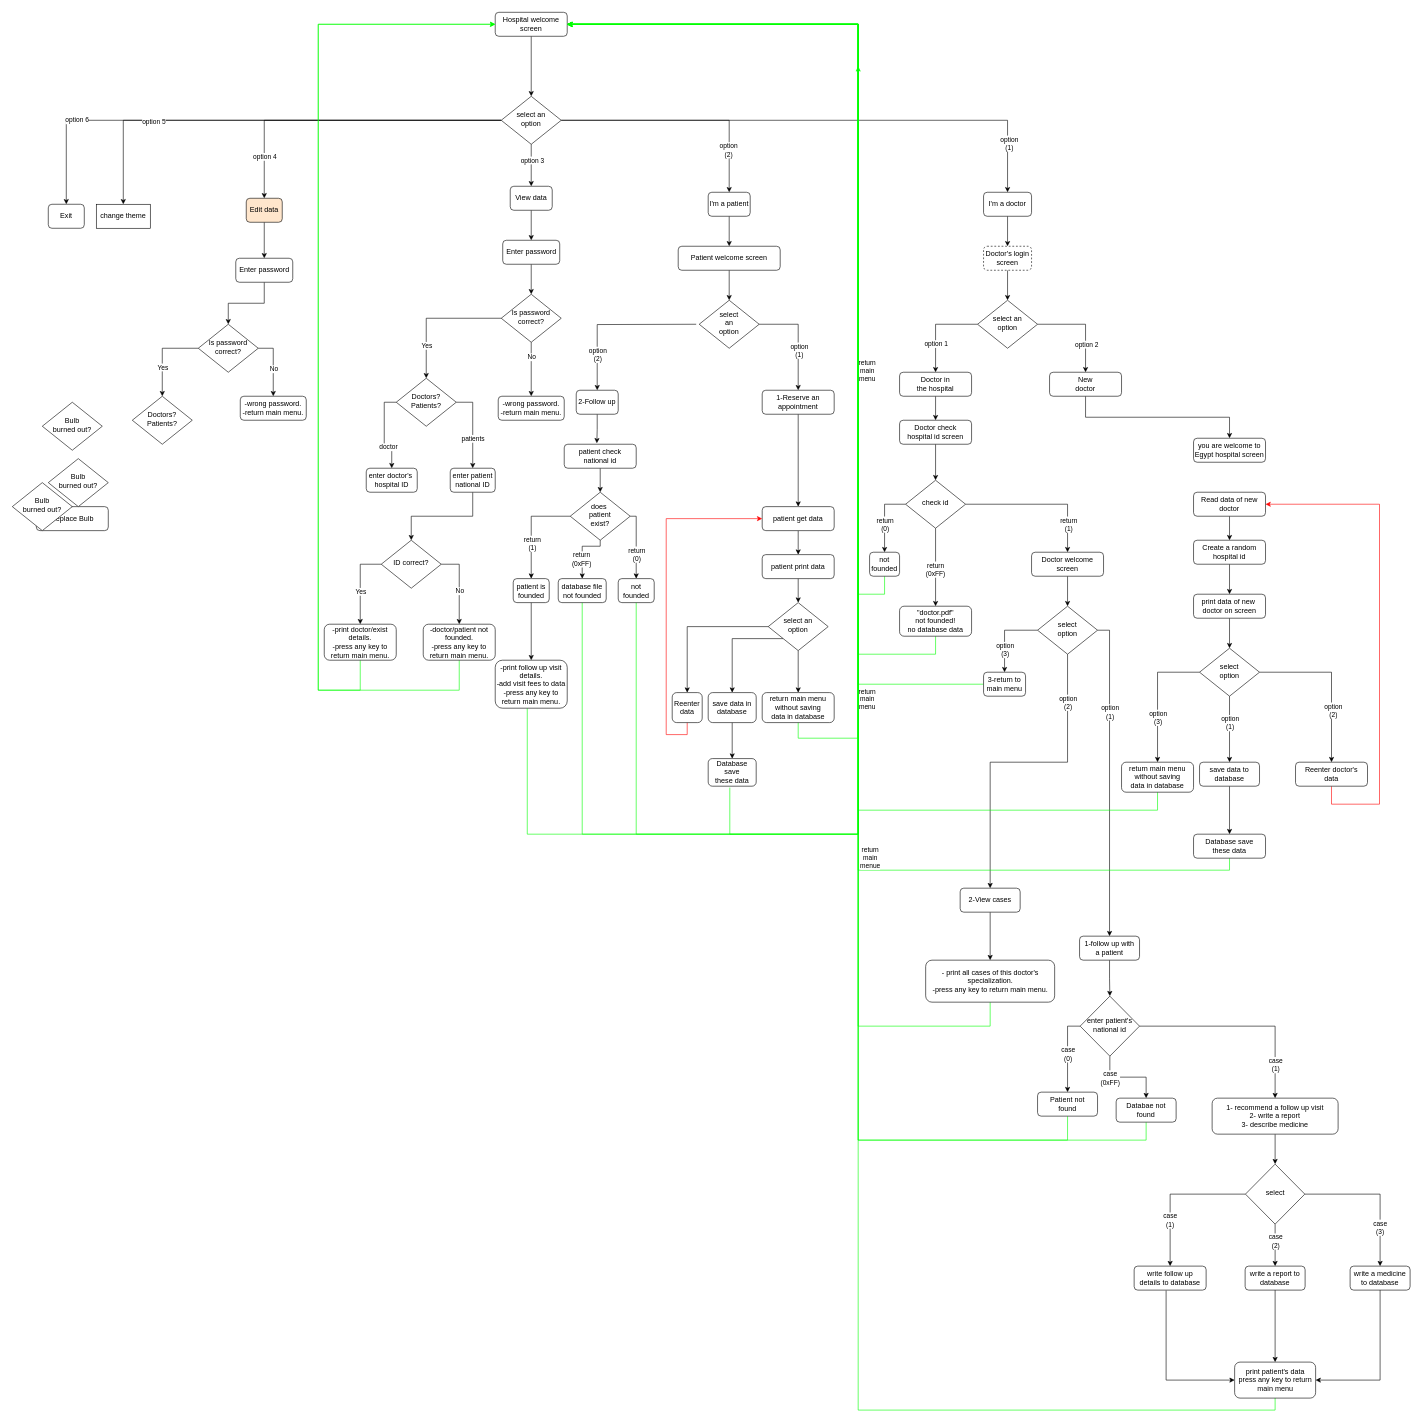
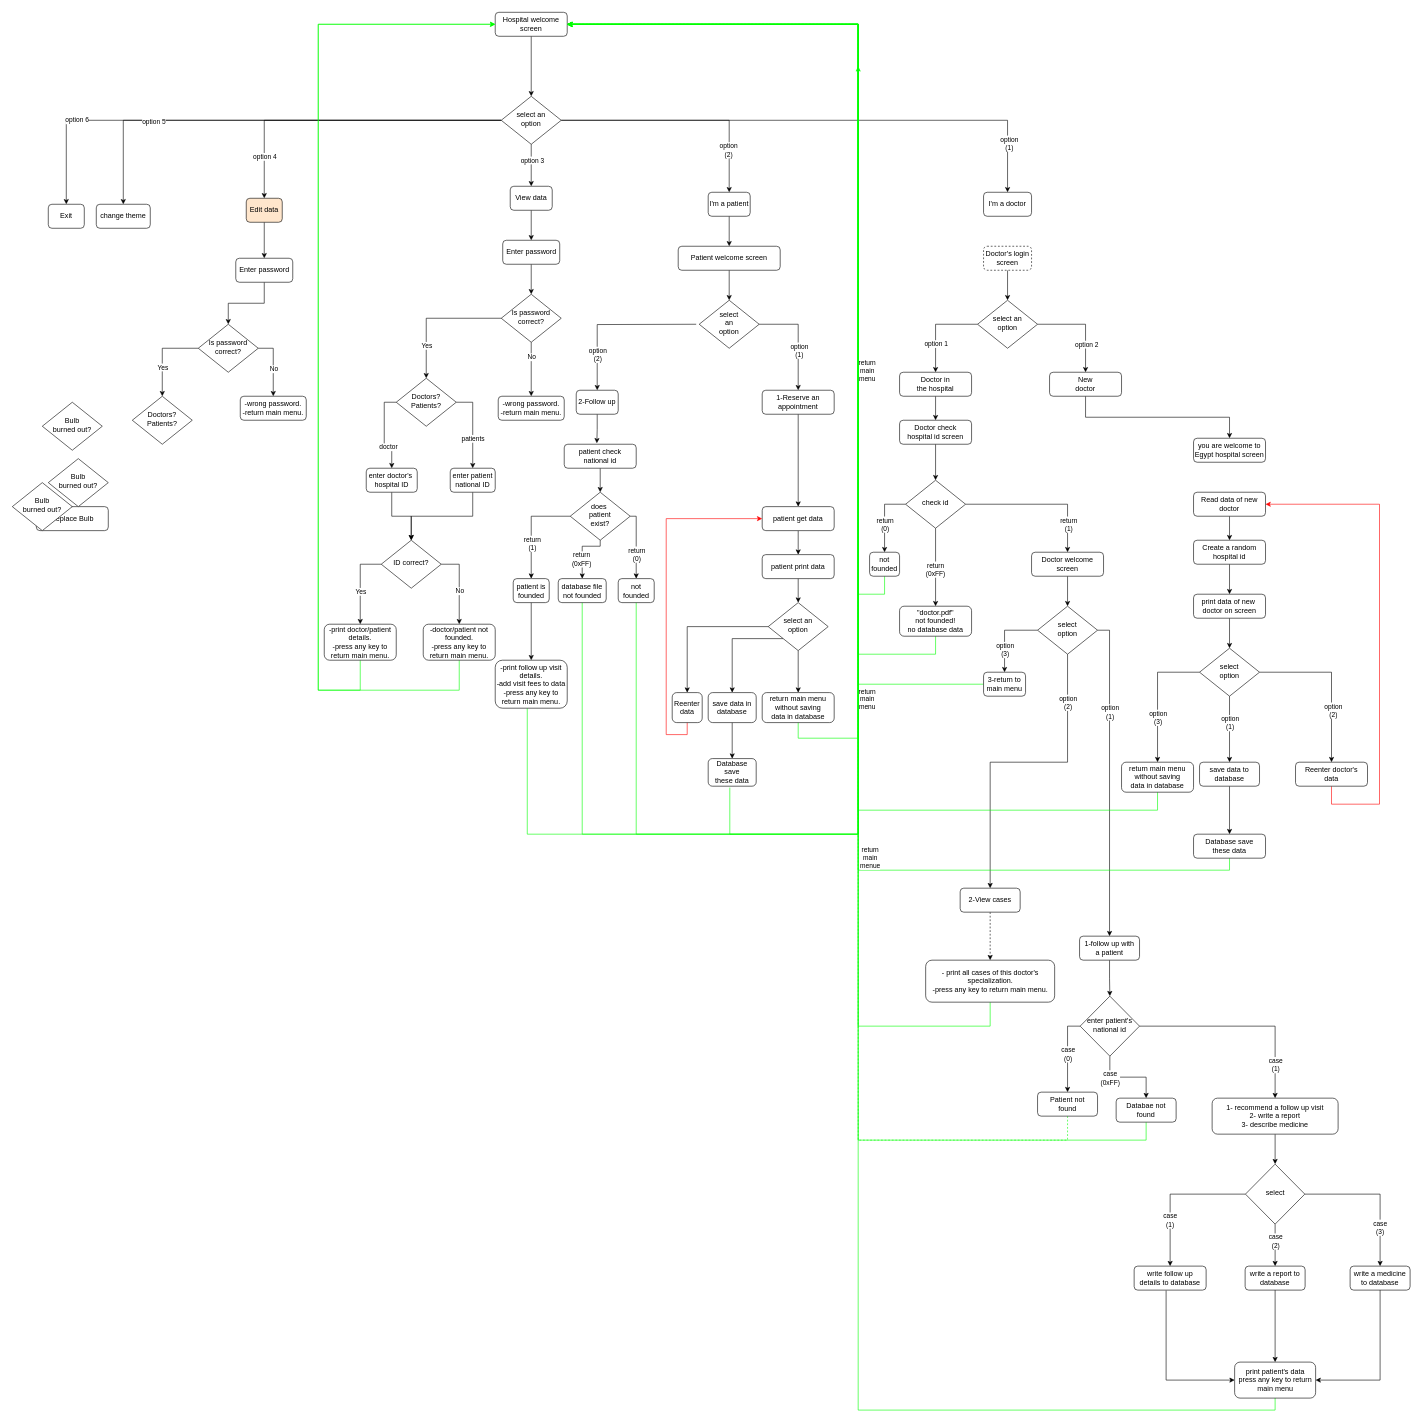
(123, 216) -> (123, 216)
(1008, 229) -> none
none -> (392, 512)
(360, 642) -> (360, 642)
(990, 934) -> (990, 934)
(1068, 1127) -> (1068, 1127)
